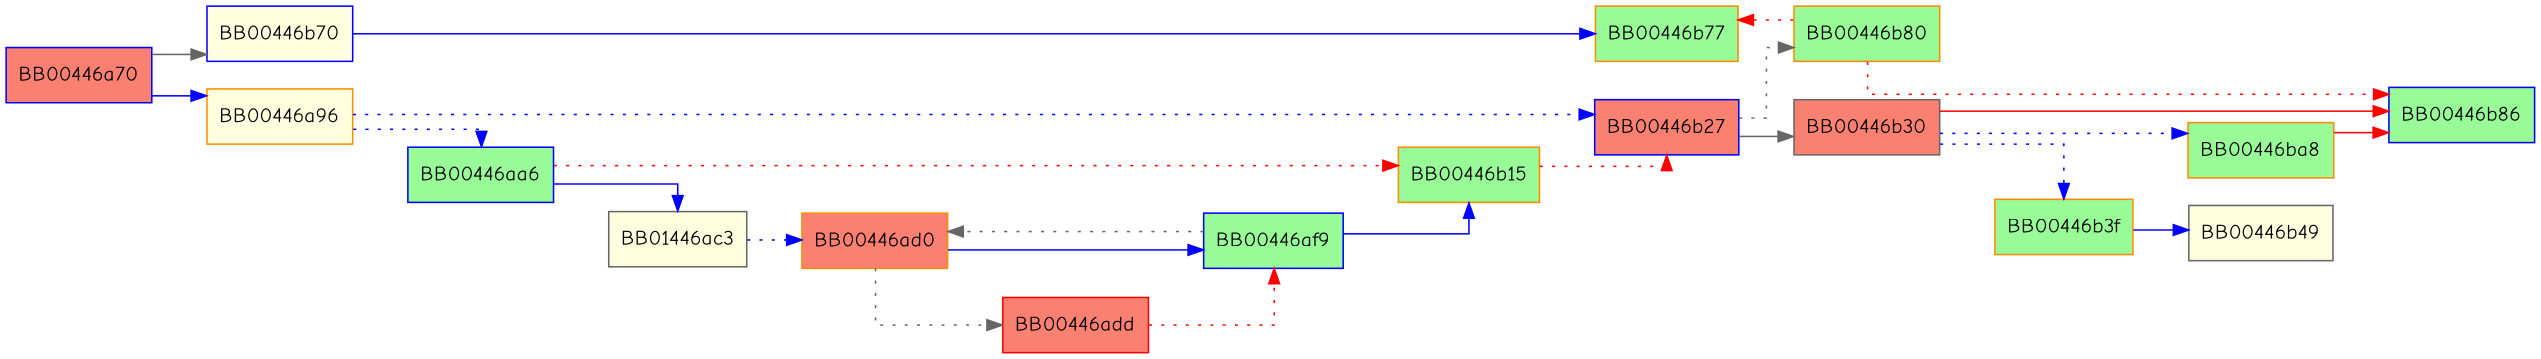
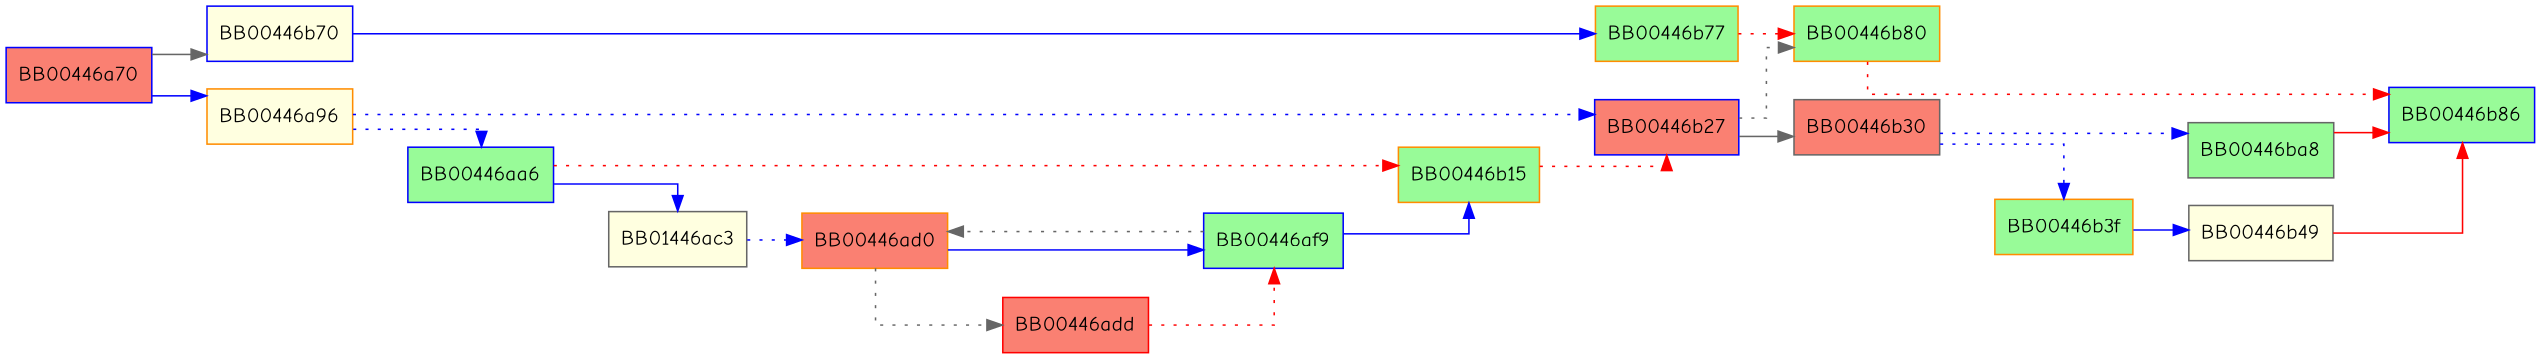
(1773, 20) -> (1758, 34)
(2157, 111) -> (2435, 233)
(2261, 150) -> (2261, 150)
